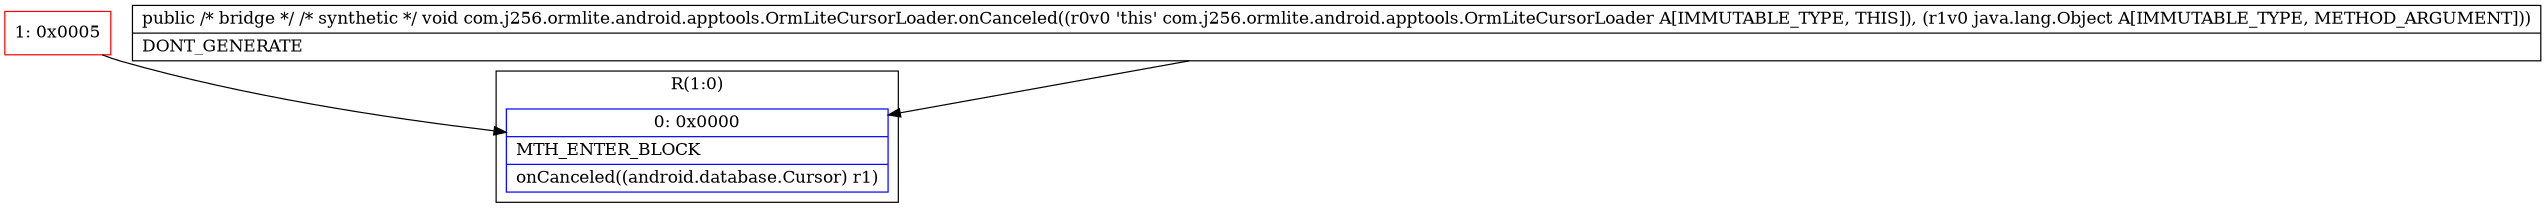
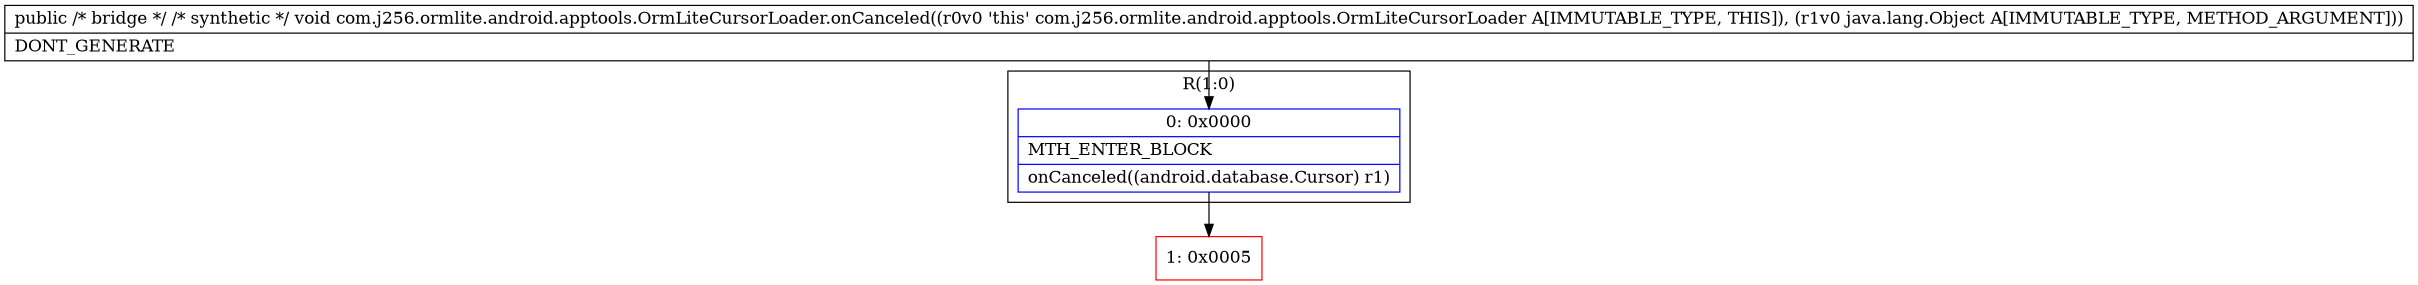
(296, 101) -> (1209, 210)
